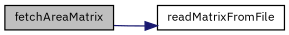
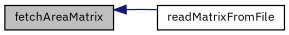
(129, 26) -> (142, 9)
